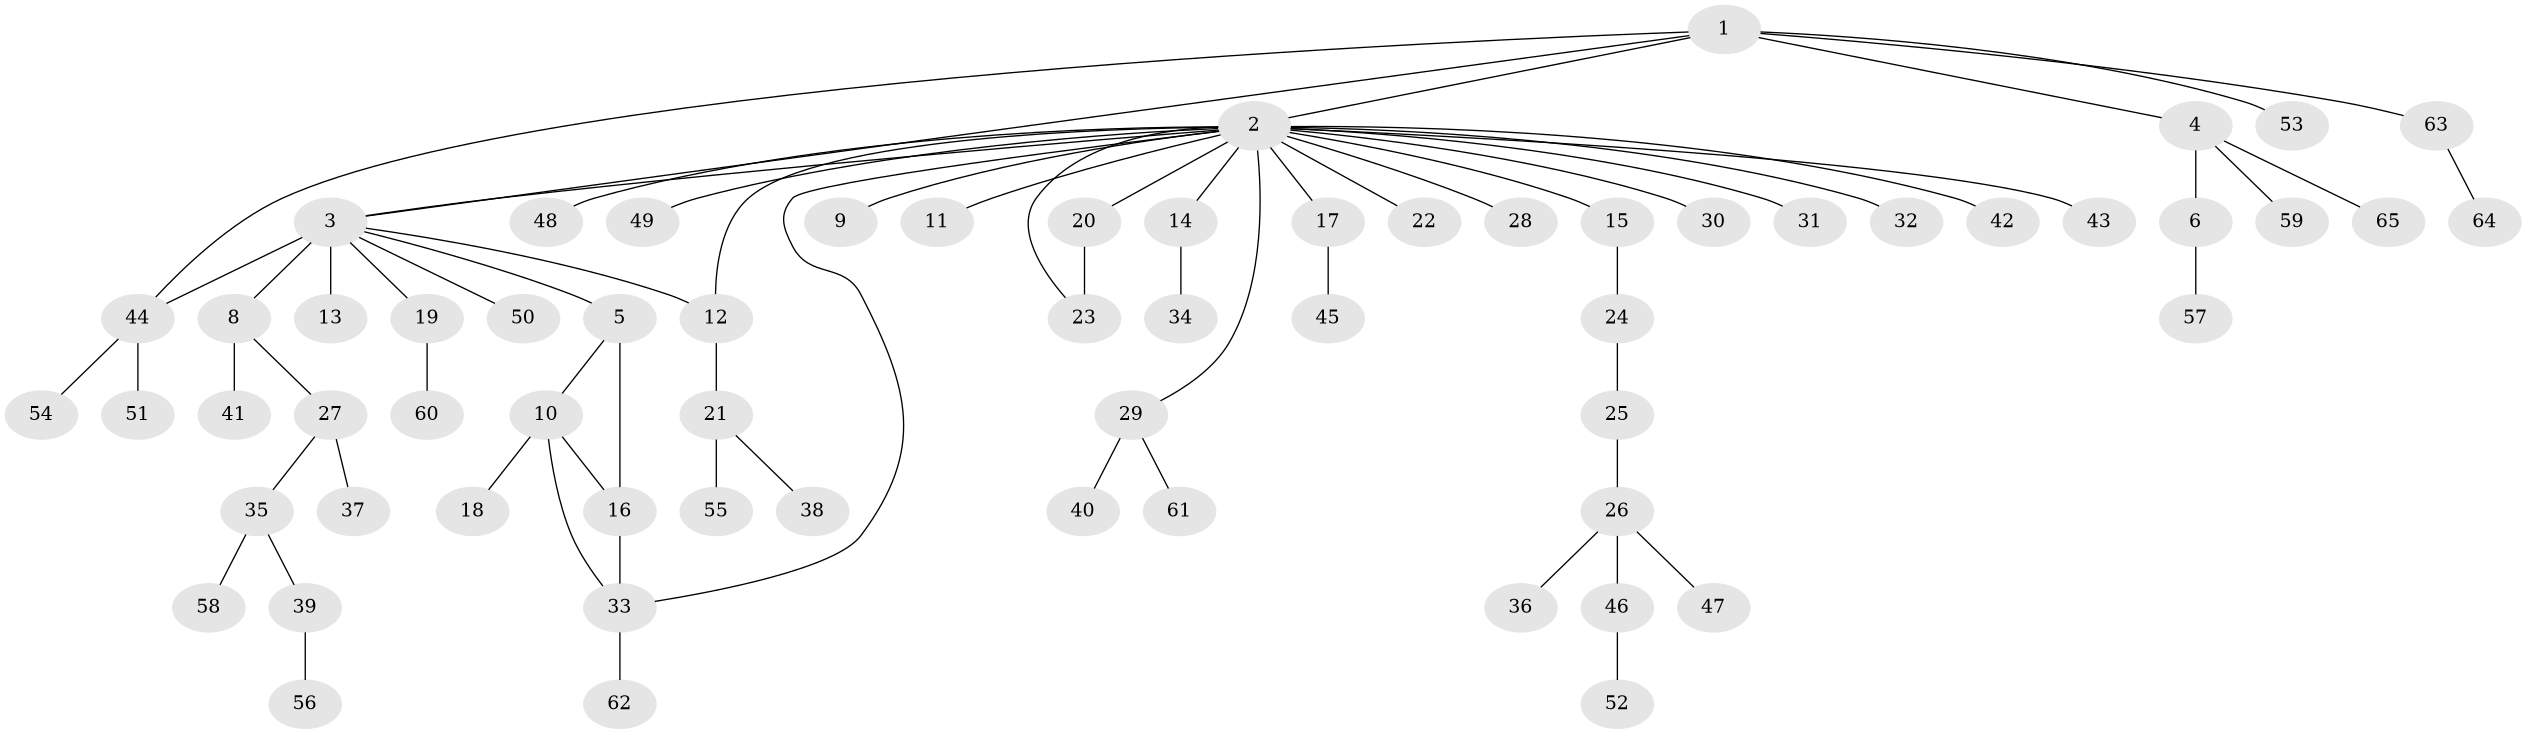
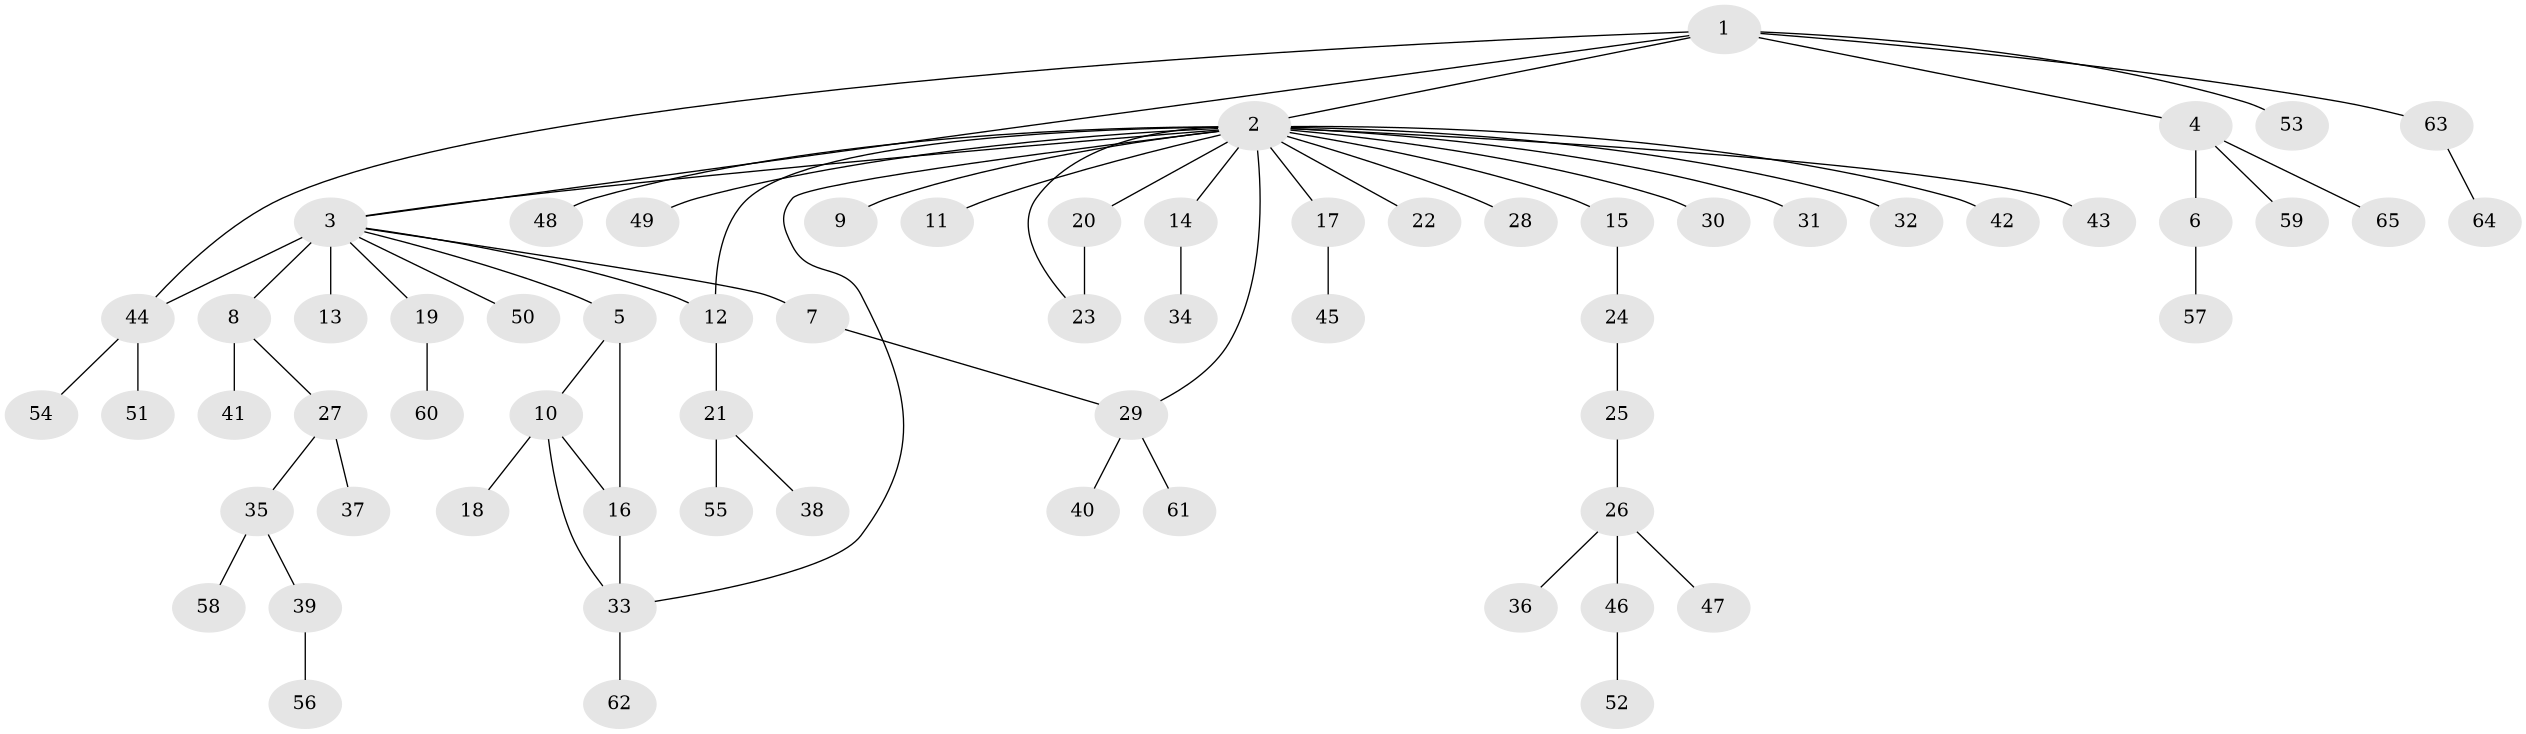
none -> (813, 319)
